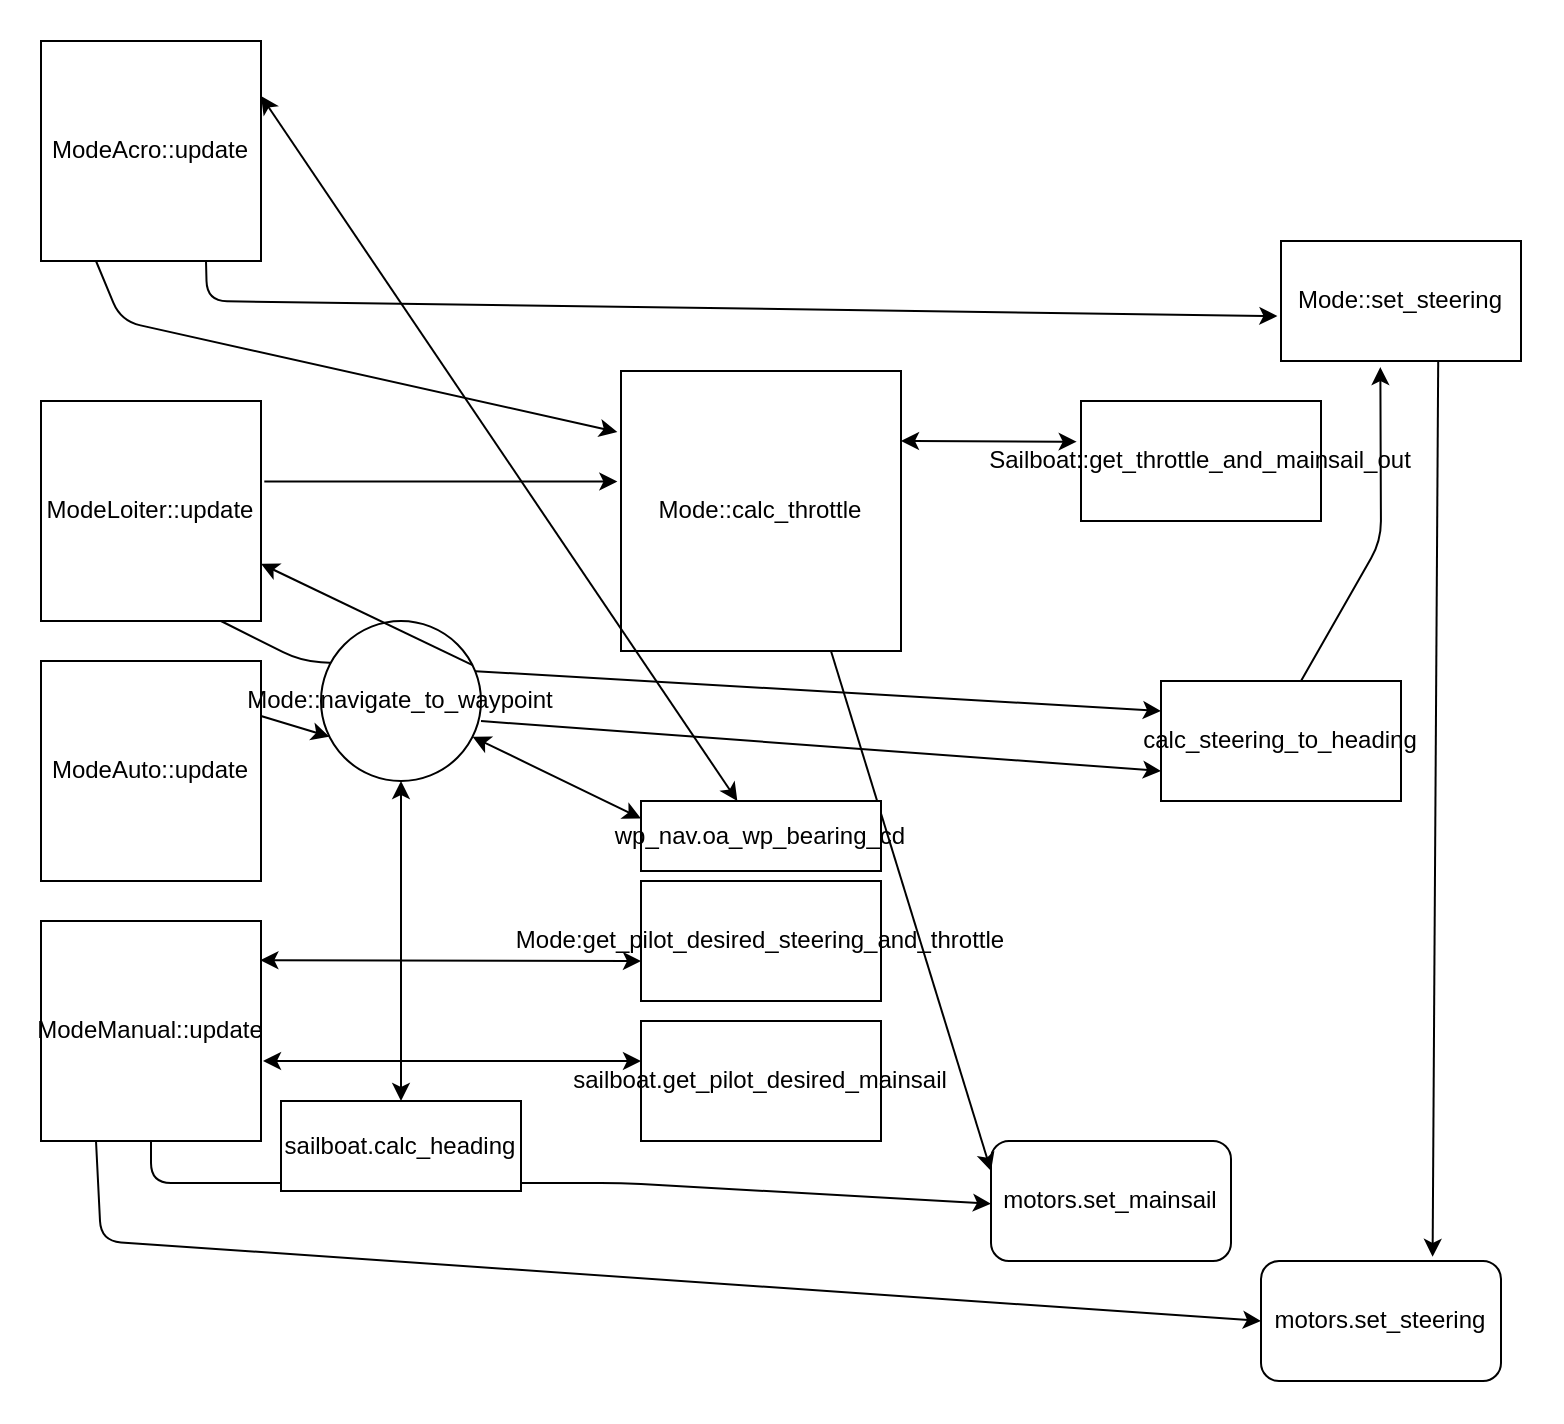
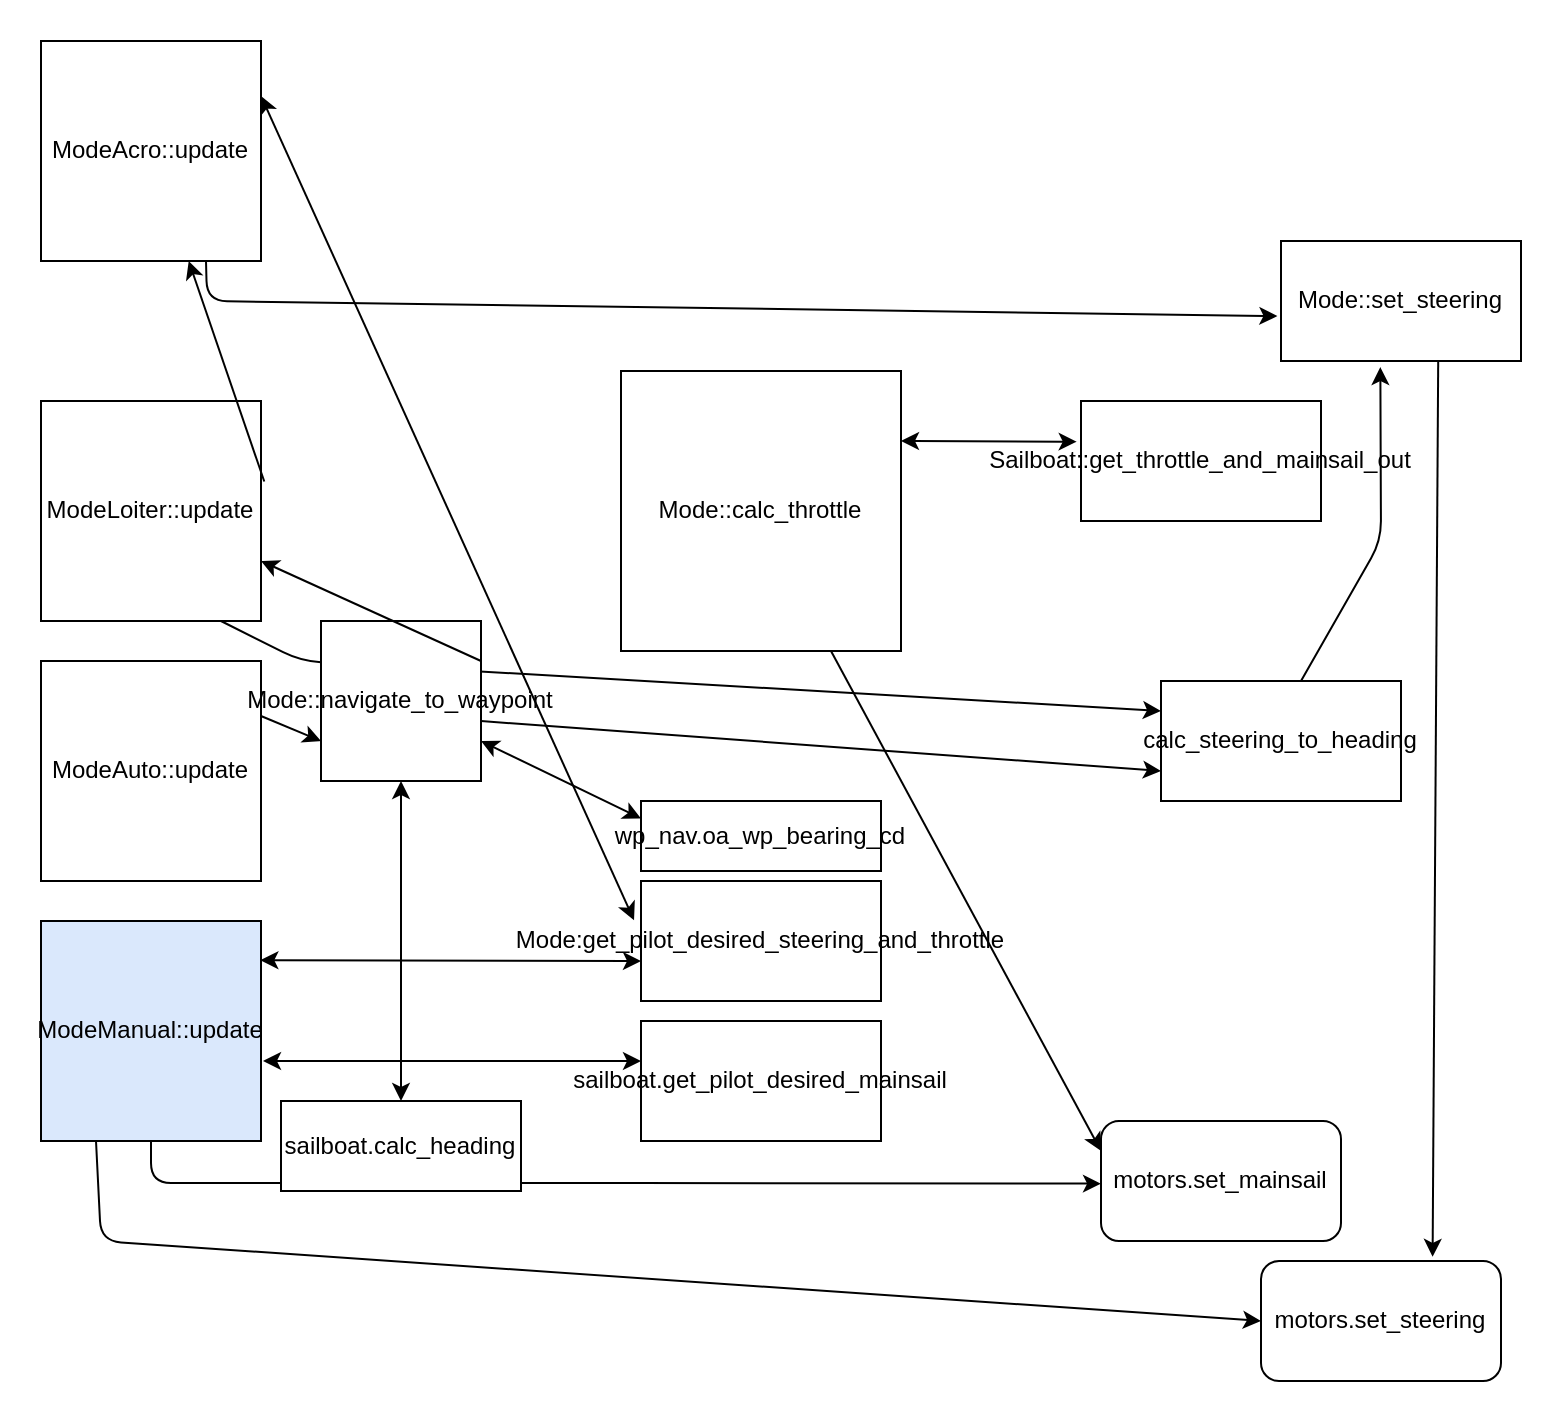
(303, 362) -> none
(348, 482) -> (229, 377)
(627, 637) -> (350, 293)
(401, 701) -> (401, 701)
(151, 1031) -> (151, 1031)
(1111, 1201) -> (1221, 1181)
